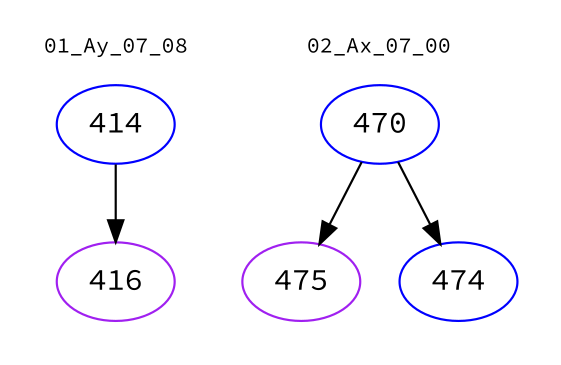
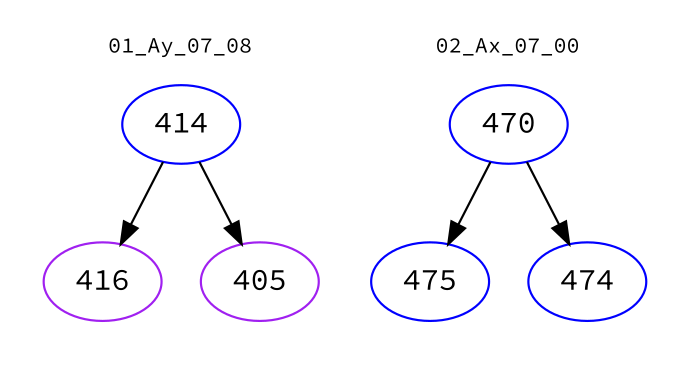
none -> (260, 282)
(301, 282) -> (430, 282)
